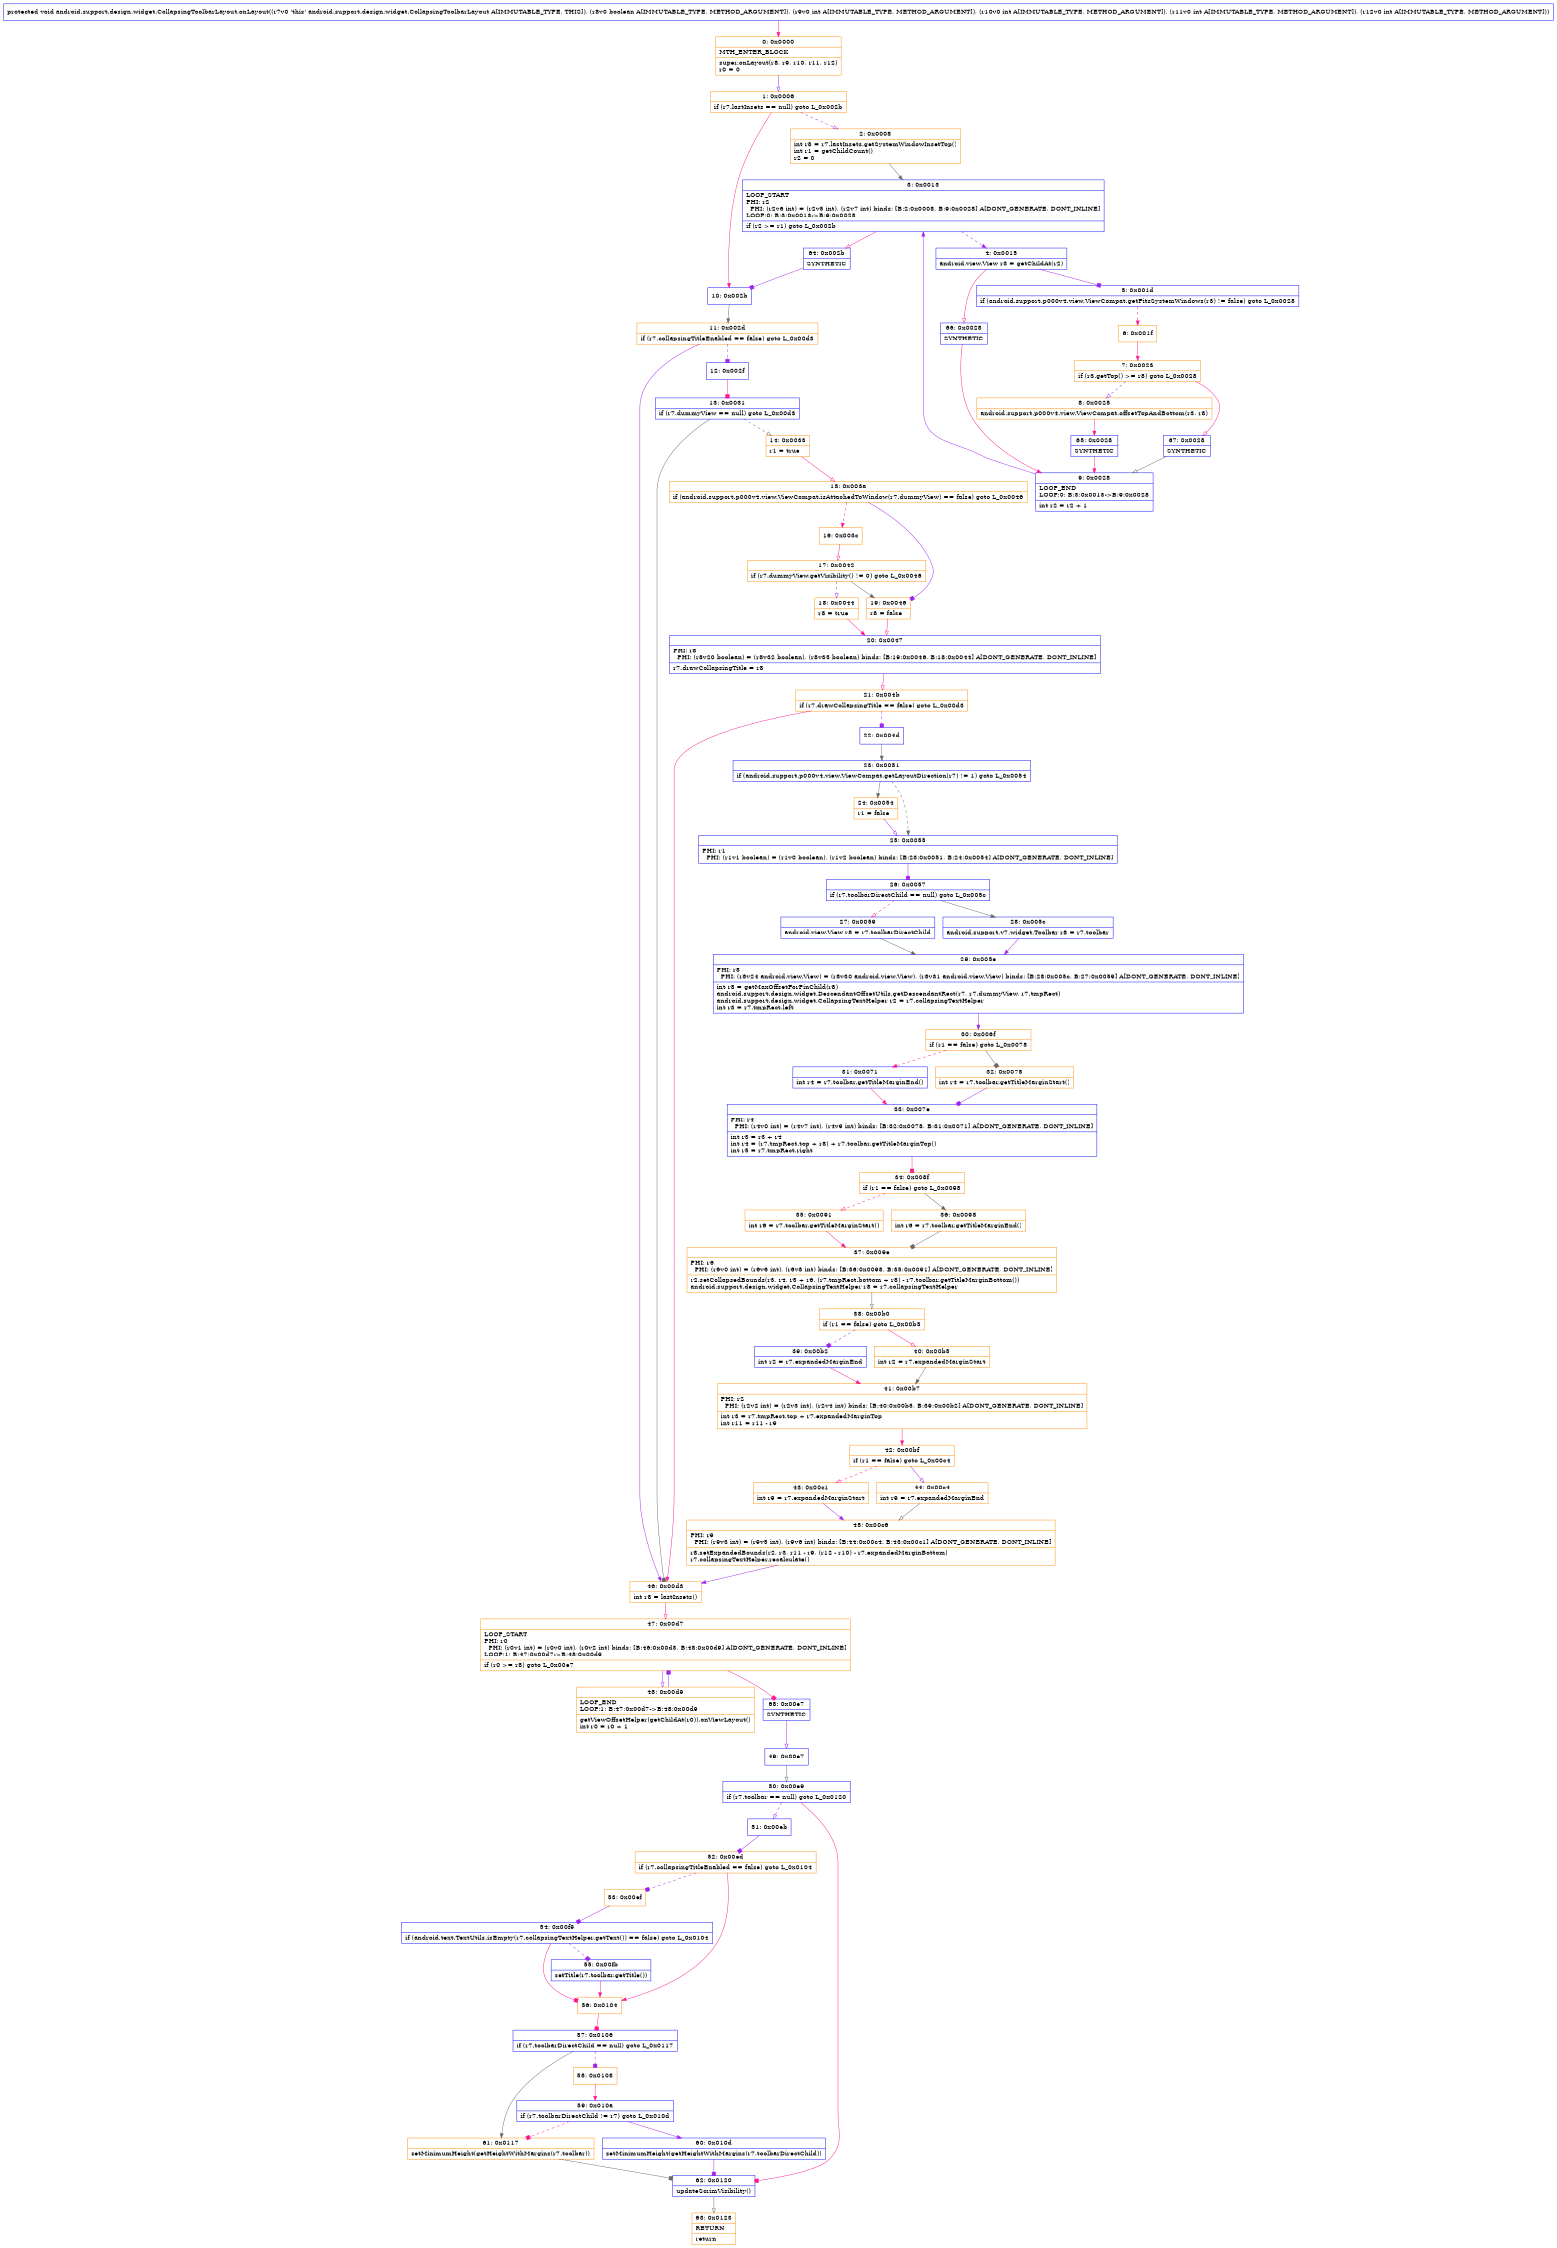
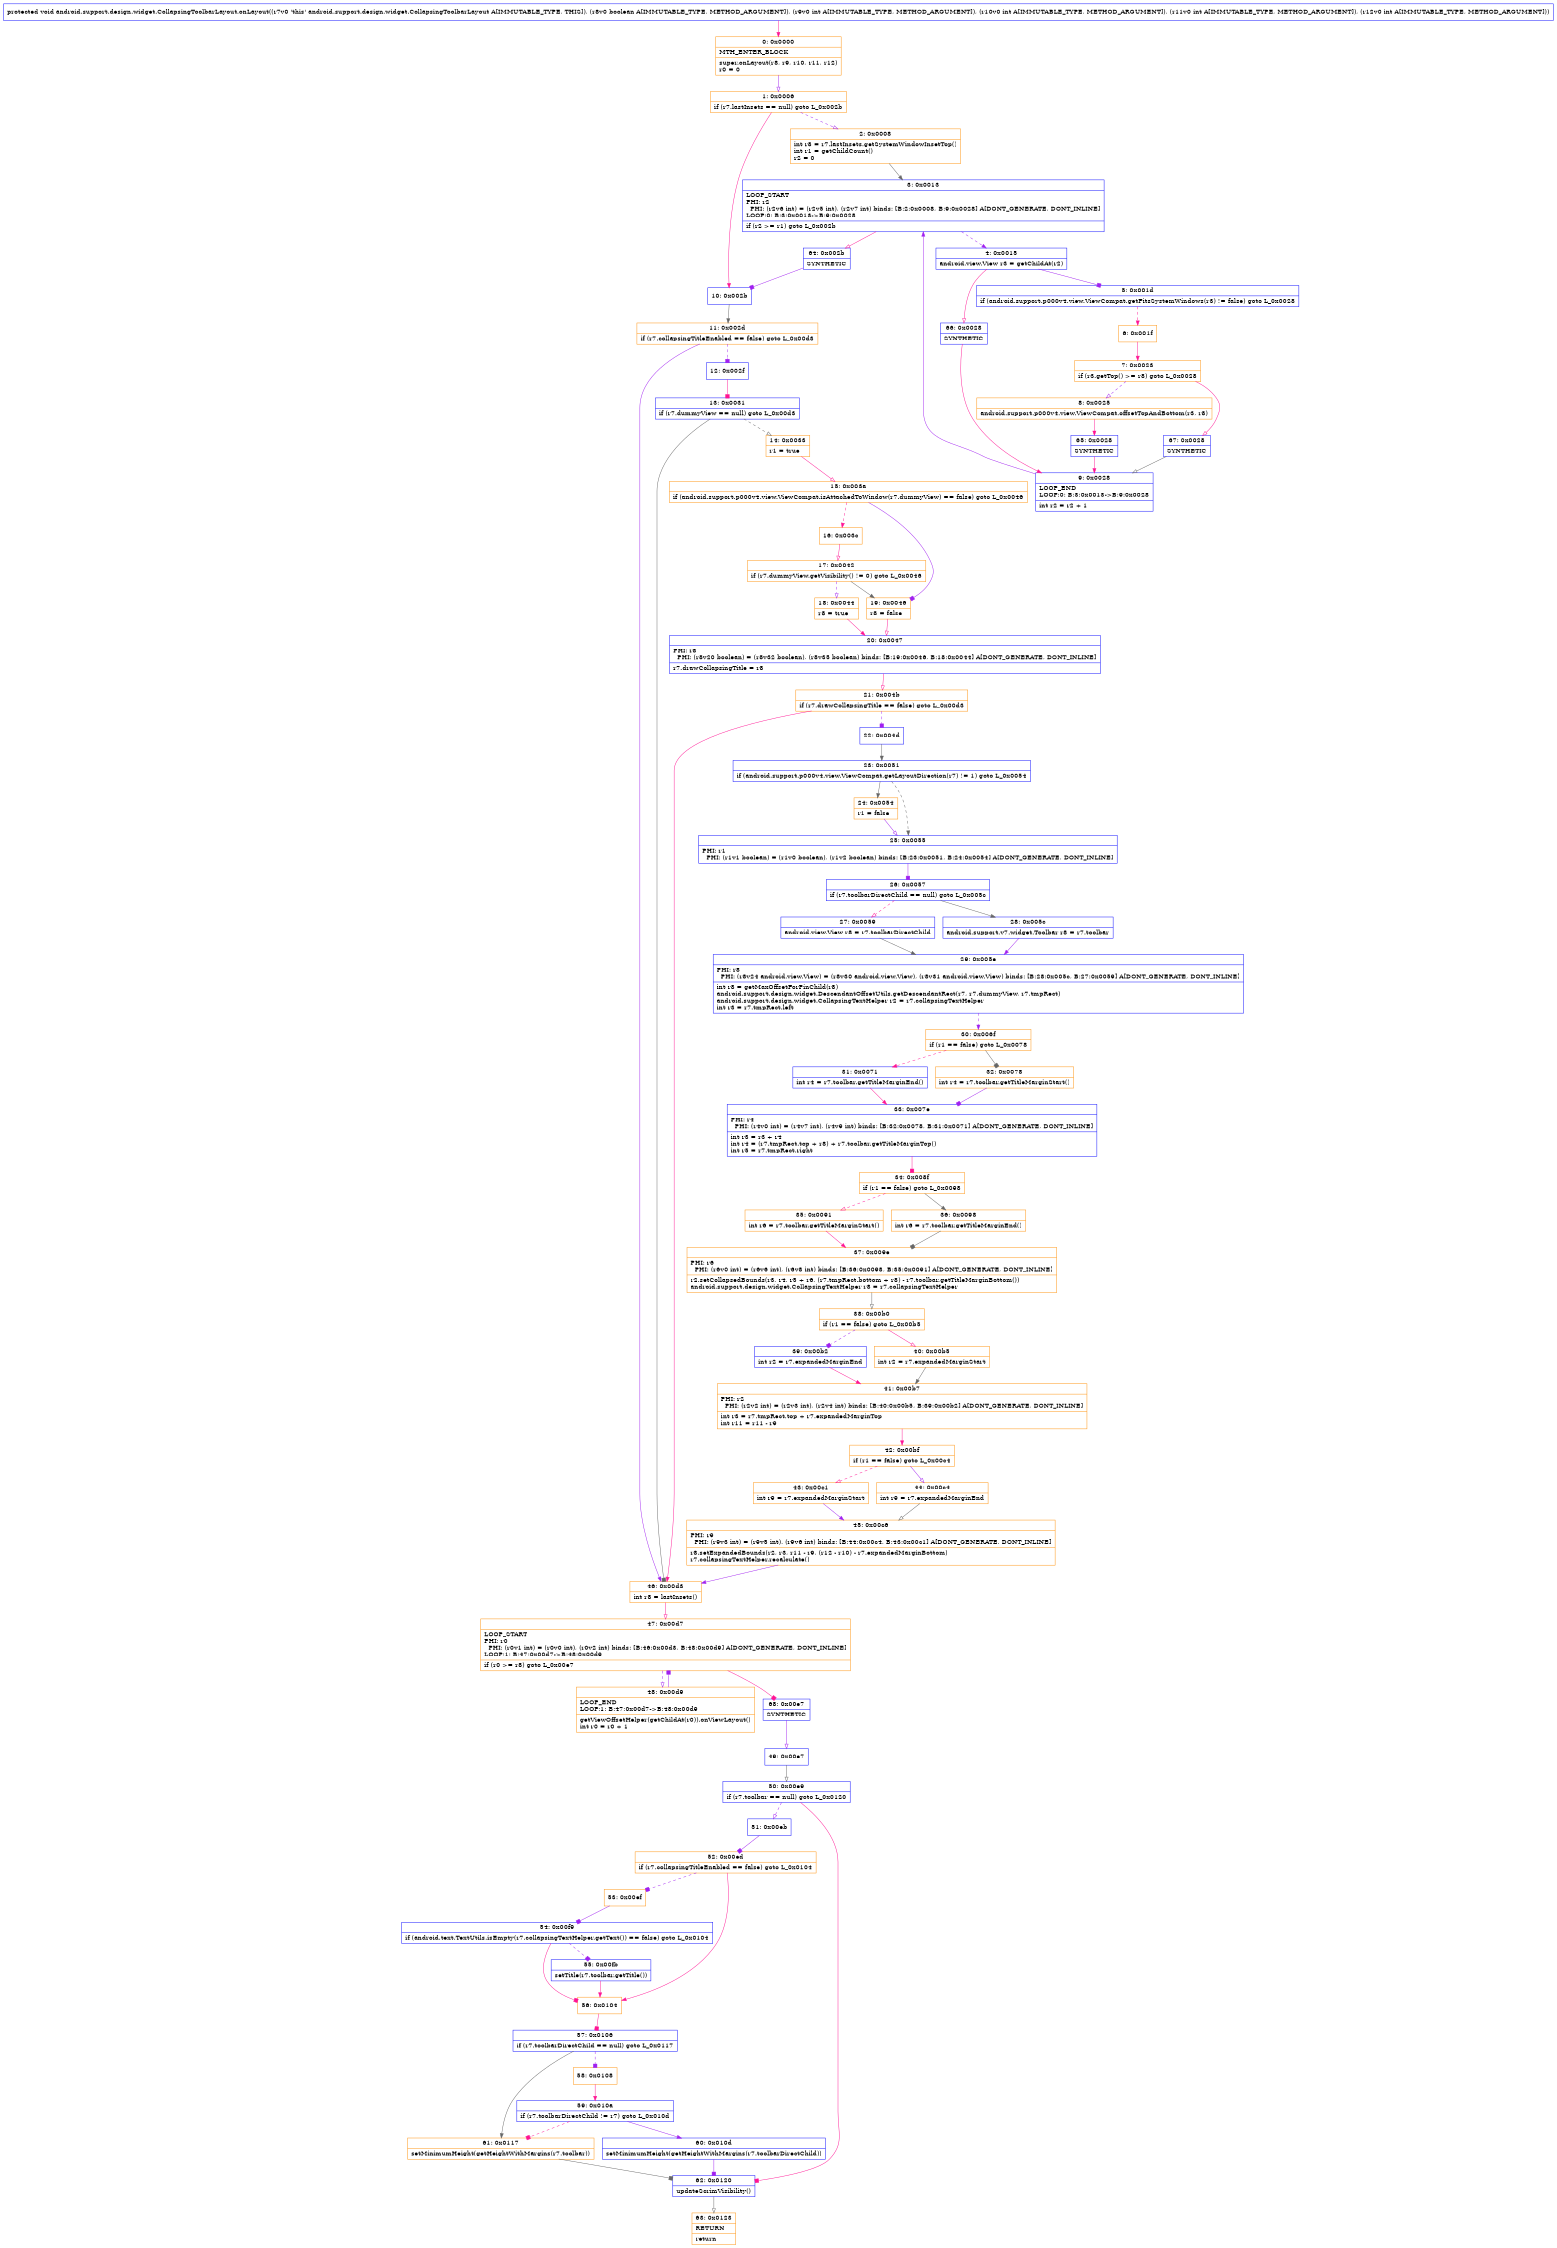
(978, 1019) -> (978, 1019)
(663, 1677) -> (663, 1677)
